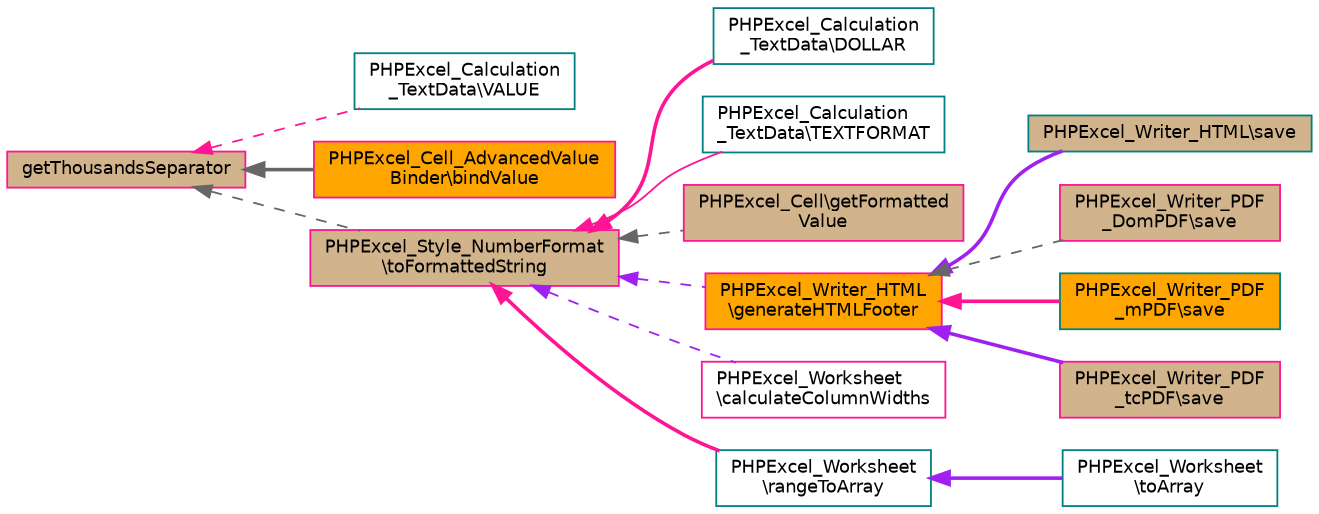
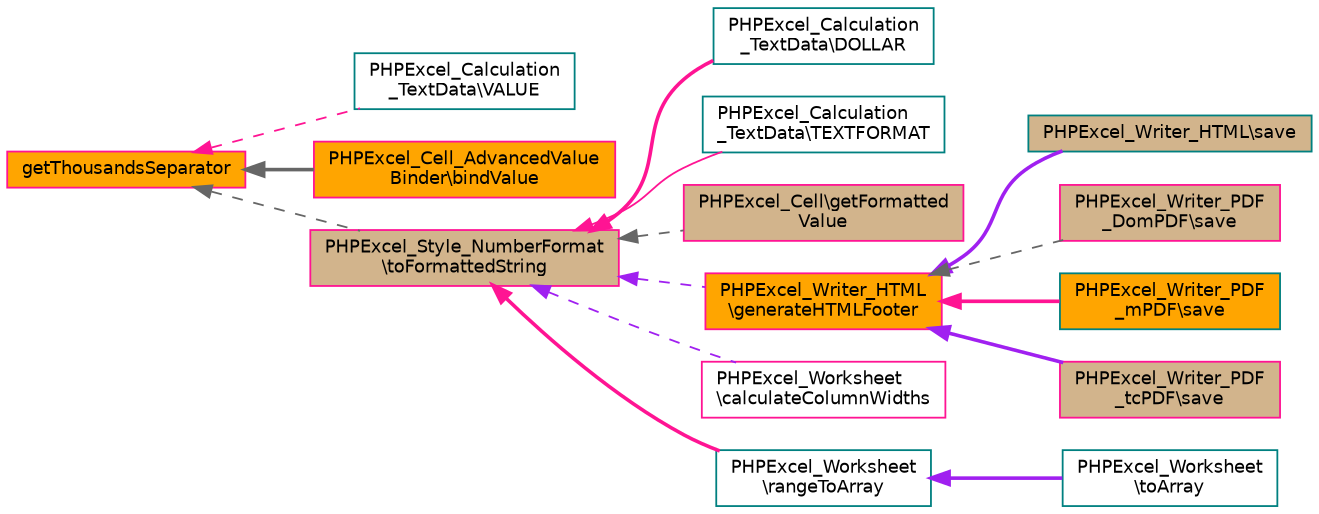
(126, 170) -> (126, 170)
